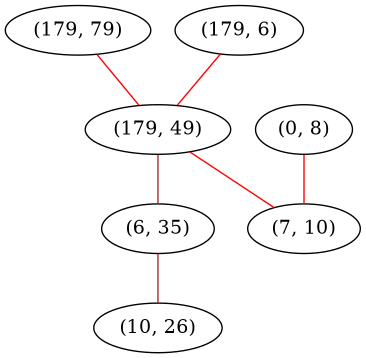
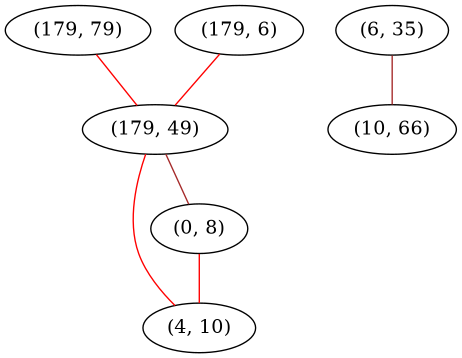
(158, 179) -> (177, 179)
(304, 229) -> (199, 328)
(158, 328) -> (392, 130)
